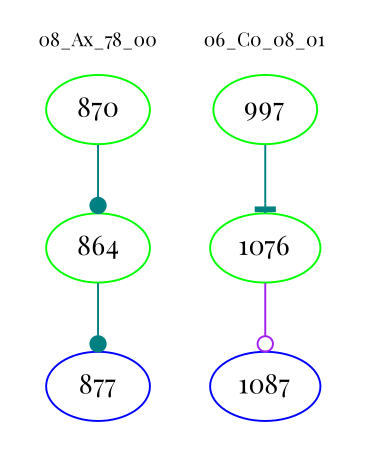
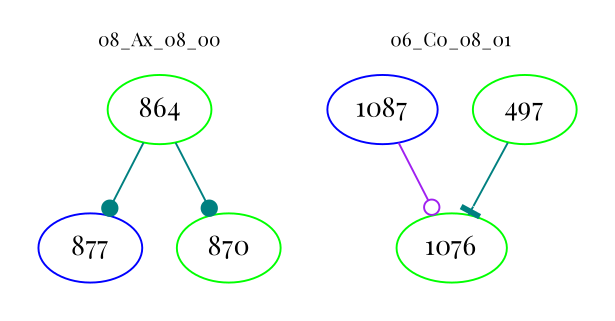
(98, 41) -> (160, 41)
(265, 110) -> (525, 110)
(98, 171) -> (191, 172)
(265, 310) -> (413, 171)
